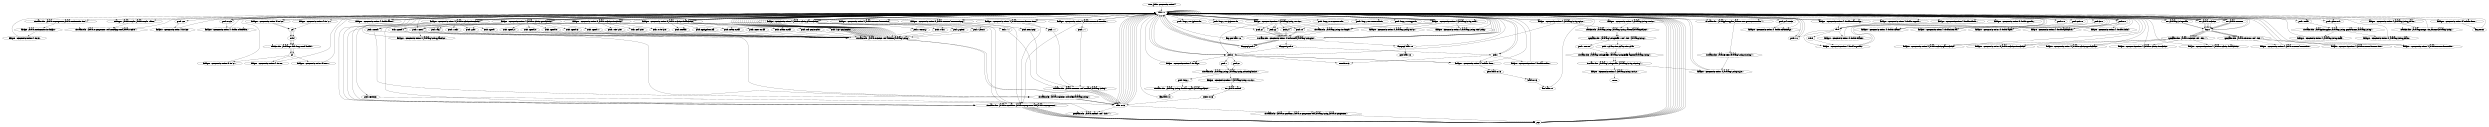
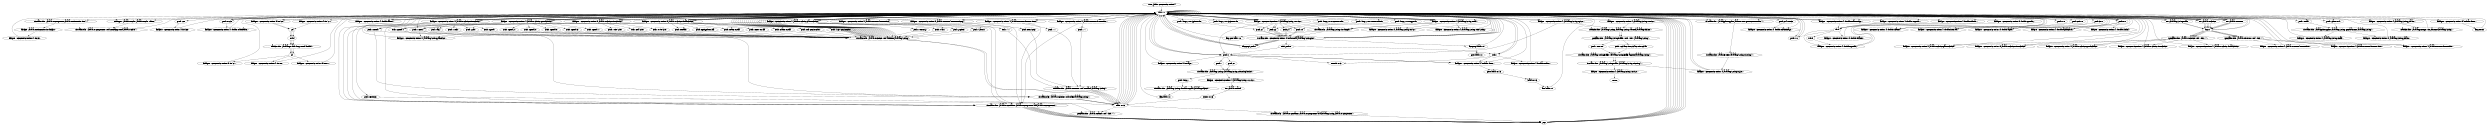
(1286, 47) -> (1286, 47)
